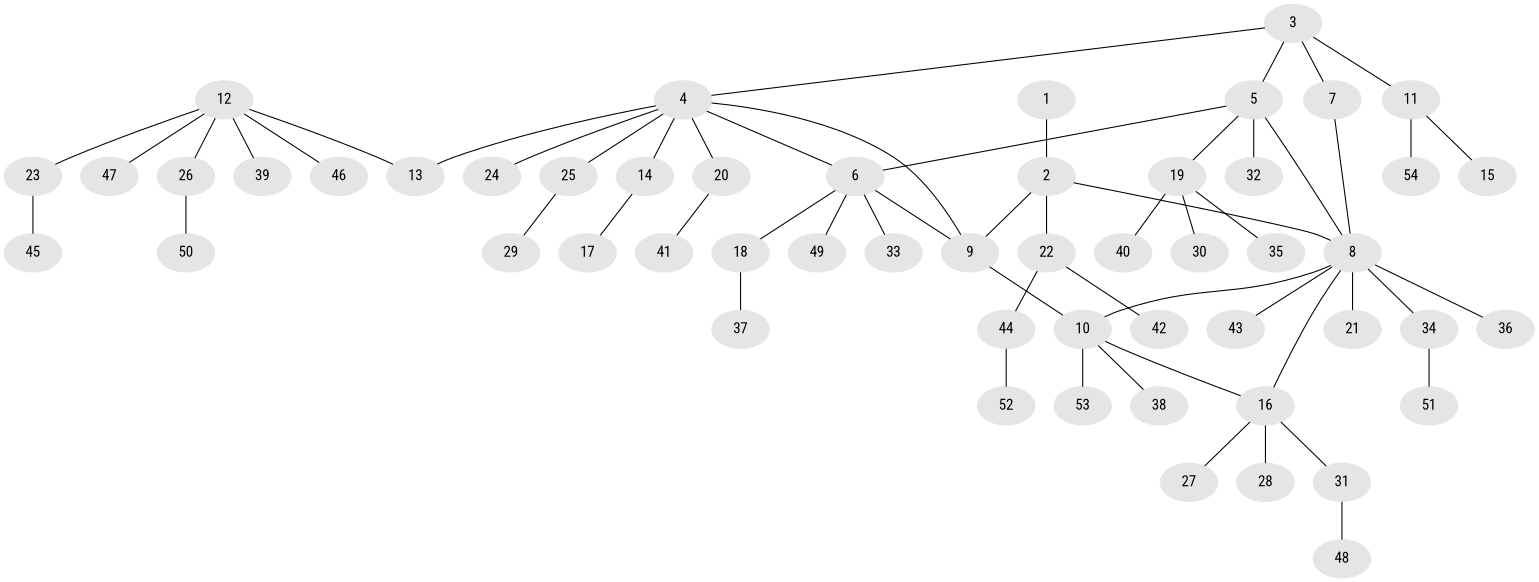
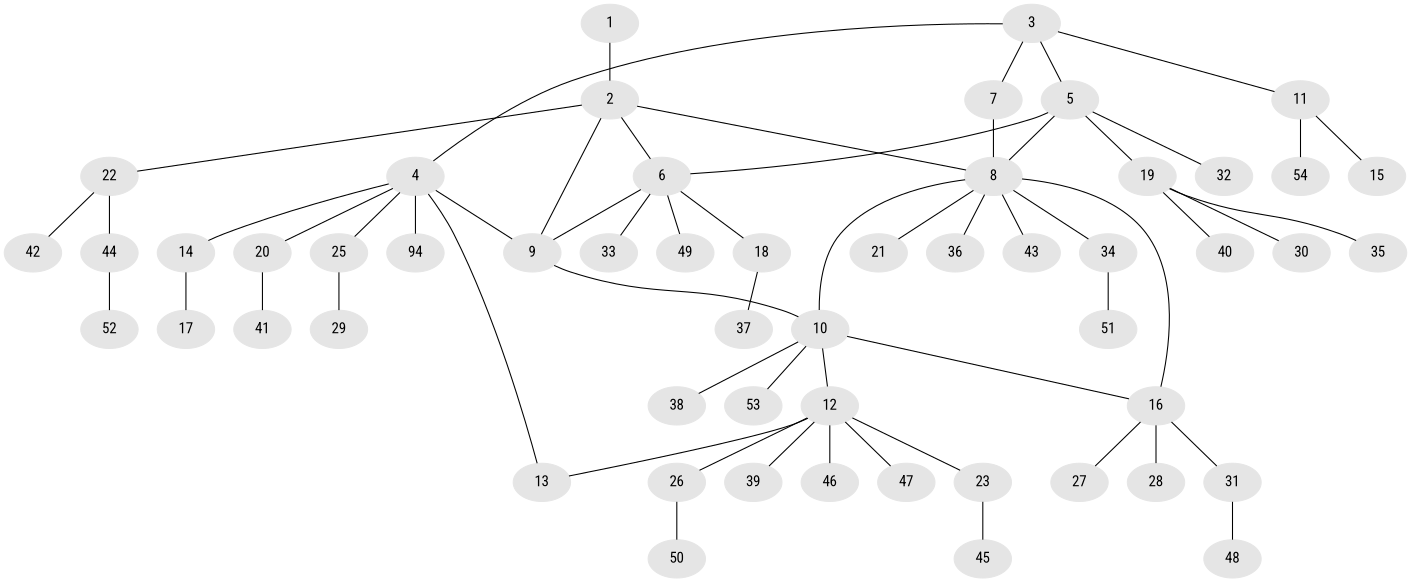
(769, 138) -> (636, 138)
(492, 176) -> (415, 253)
none -> (825, 367)
